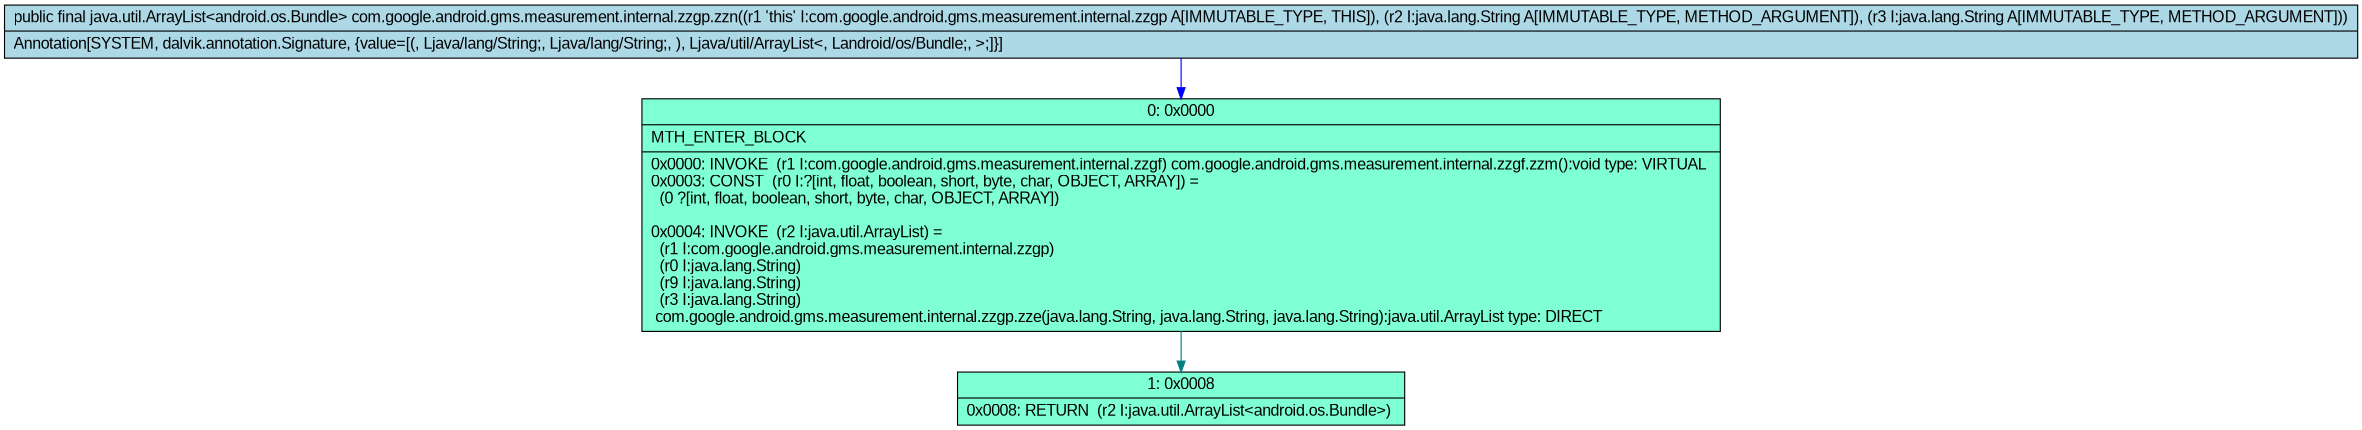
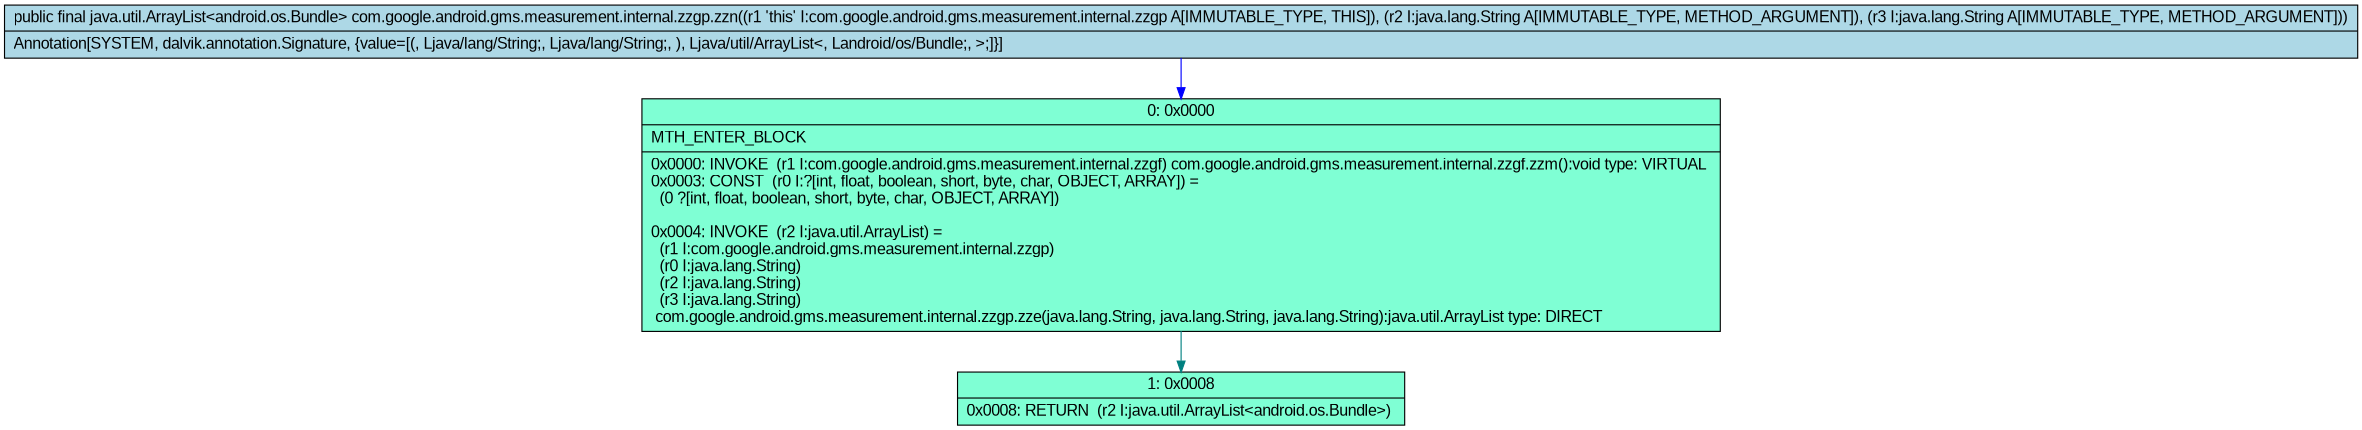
(726, 283) -> (726, 283)
